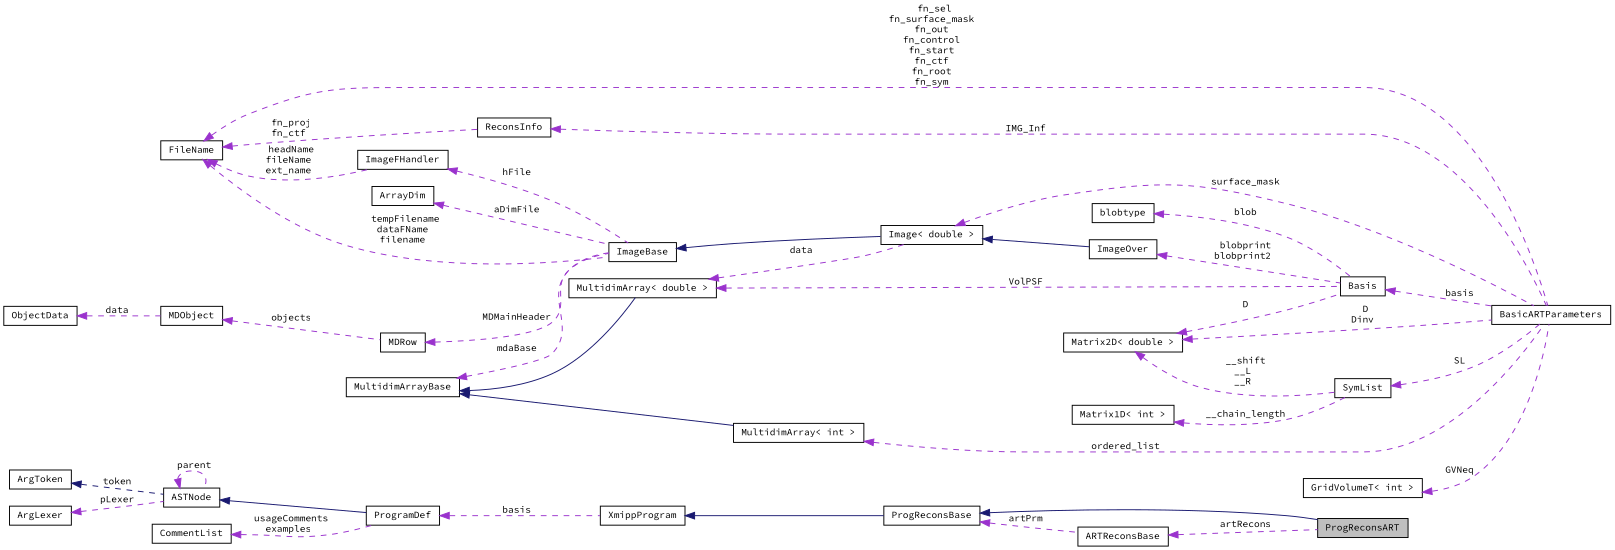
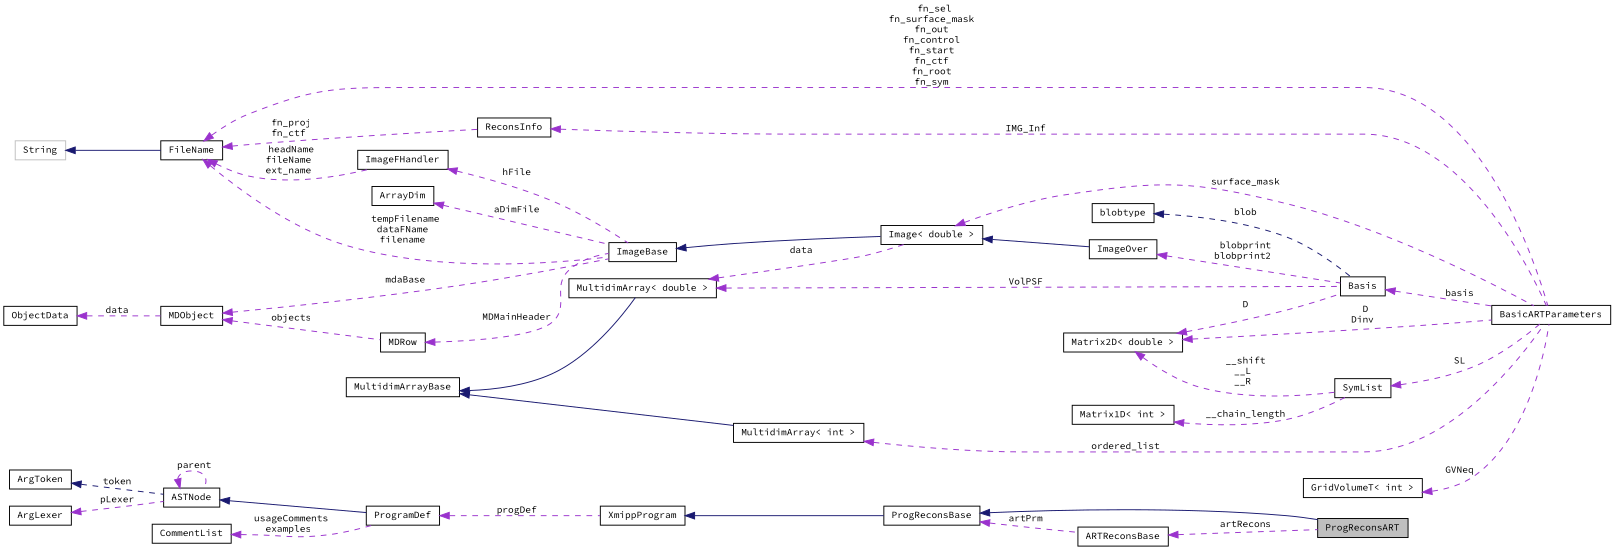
none -> (40, 150)
(1263, 230) -> (1263, 230)
(562, 334) -> (421, 291)
(514, 510) -> (514, 510)
